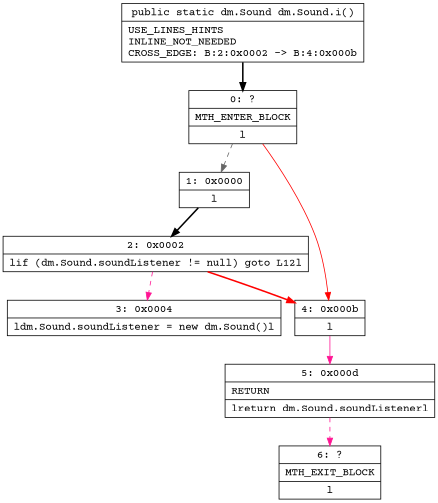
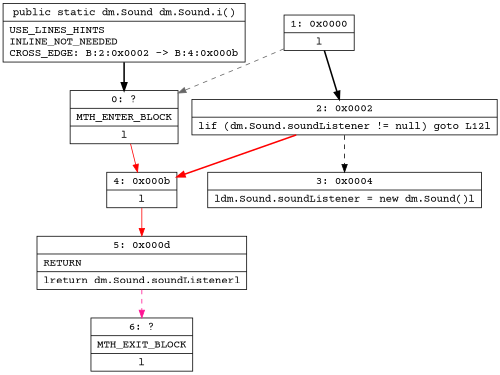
(228, 154) -> (235, 70)
(151, 282) -> (345, 150)
(330, 346) -> (142, 218)
